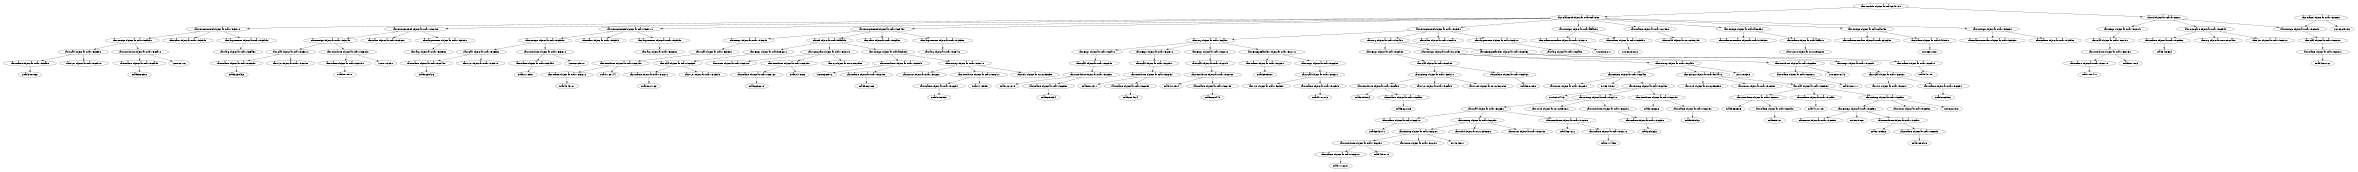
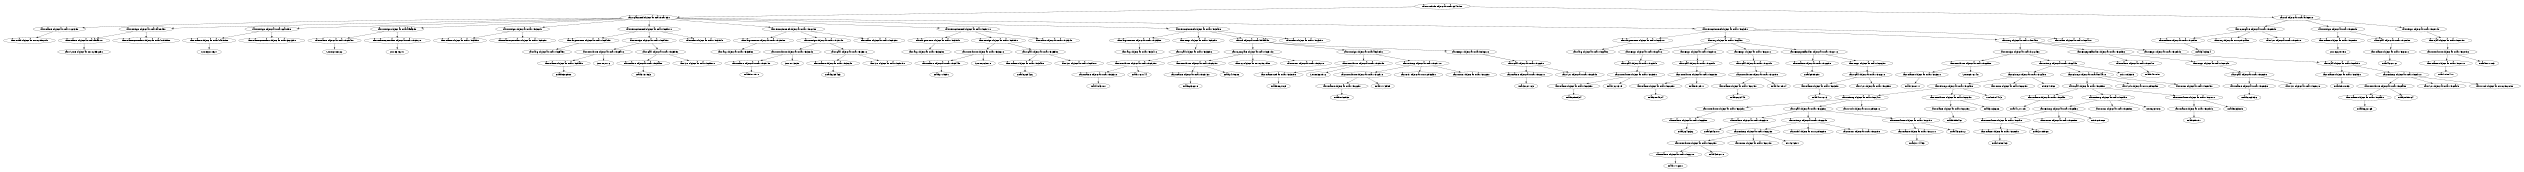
(2311, 23) -> (2338, 34)
(866, 75) -> (1279, 75)
